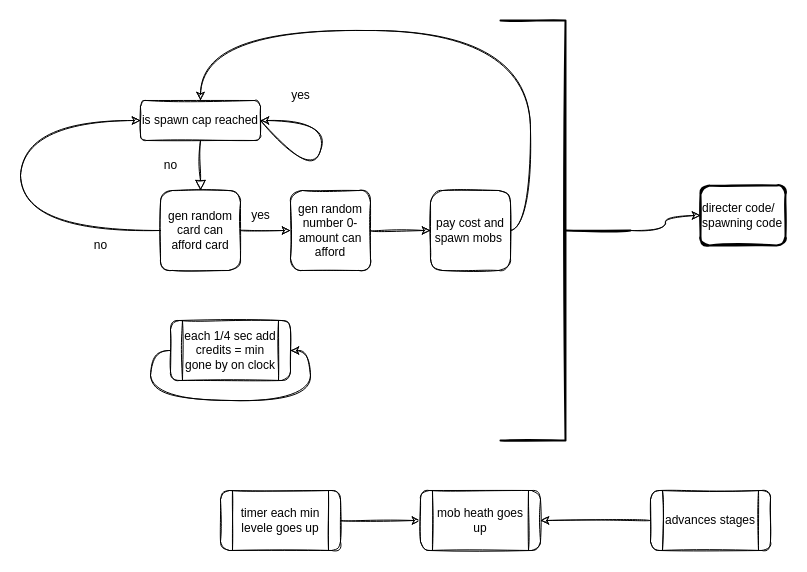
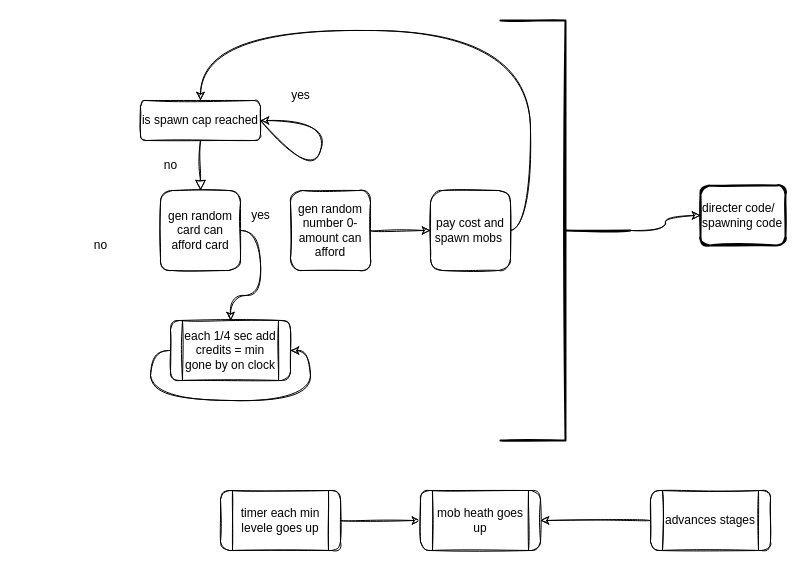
(22, 187) -> none
(265, 231) -> (260, 274)
